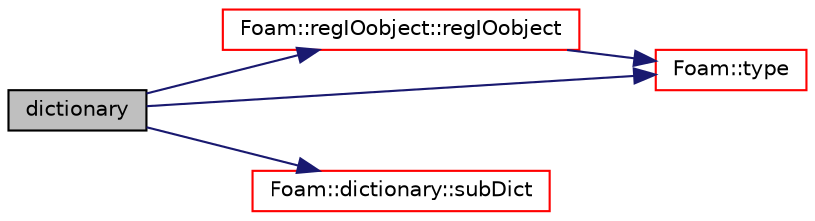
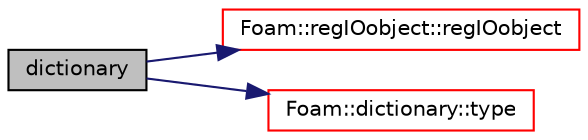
(731, 70) -> none
(401, 191) -> (401, 110)
